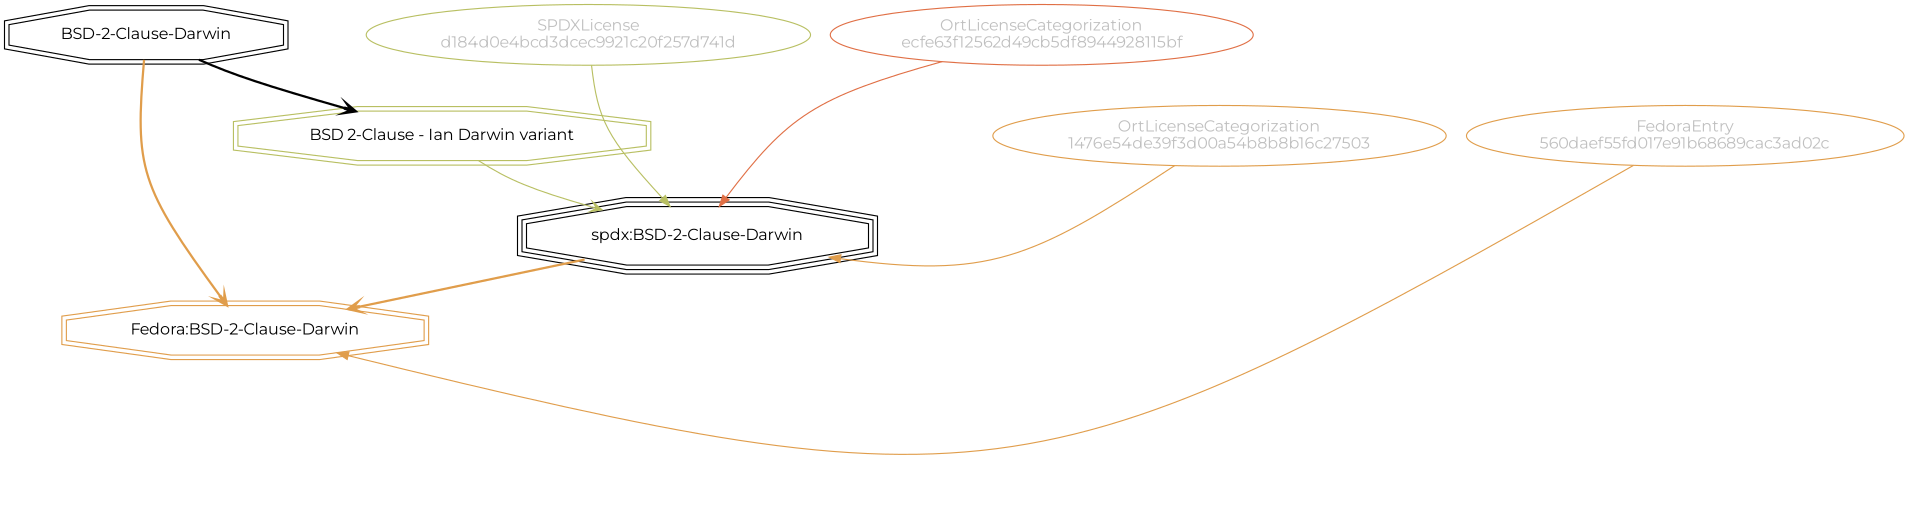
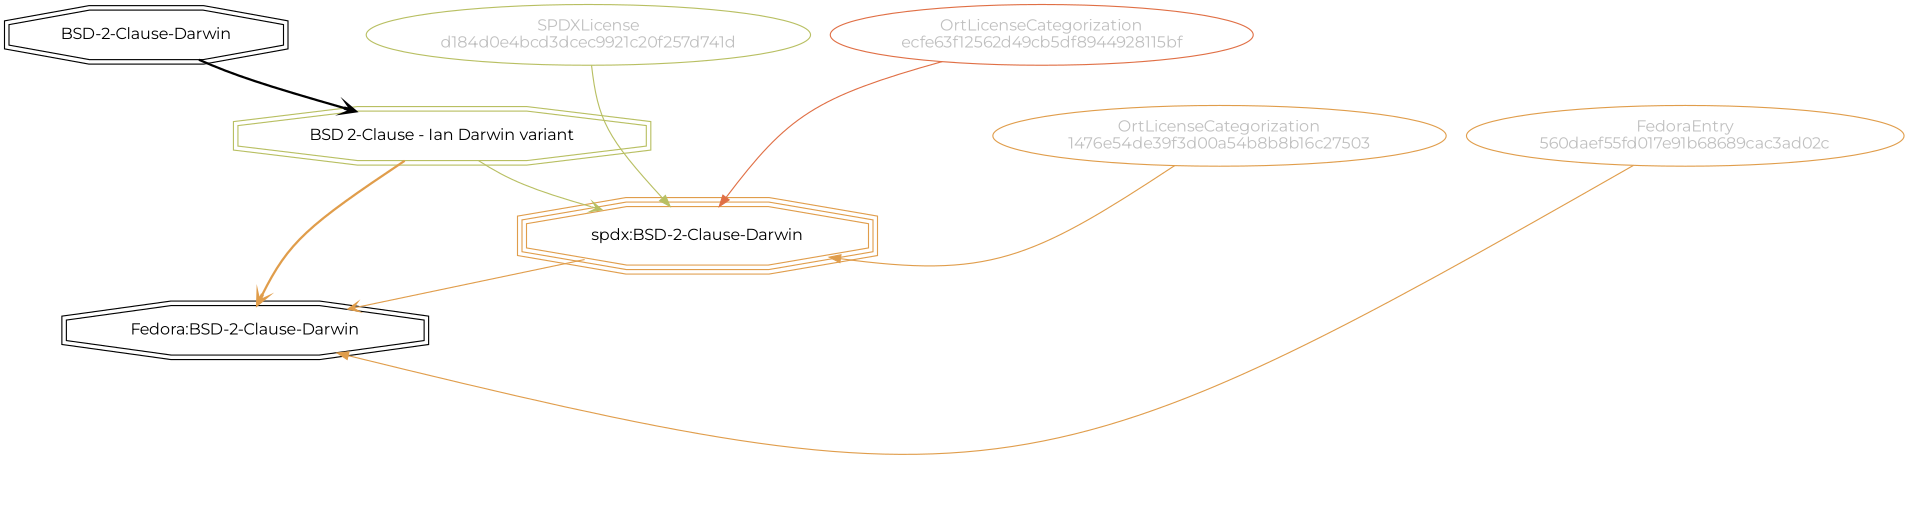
(152, 187) -> (324, 218)
(698, 236) -> (698, 236)
(472, 283) -> (472, 283)
(245, 330) -> (245, 330)
